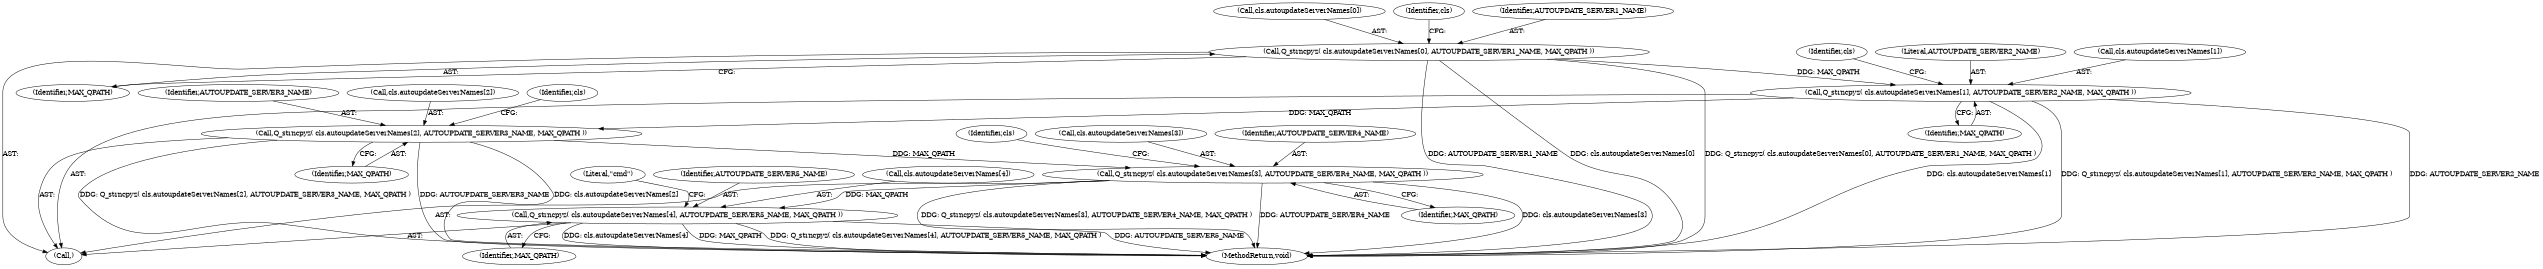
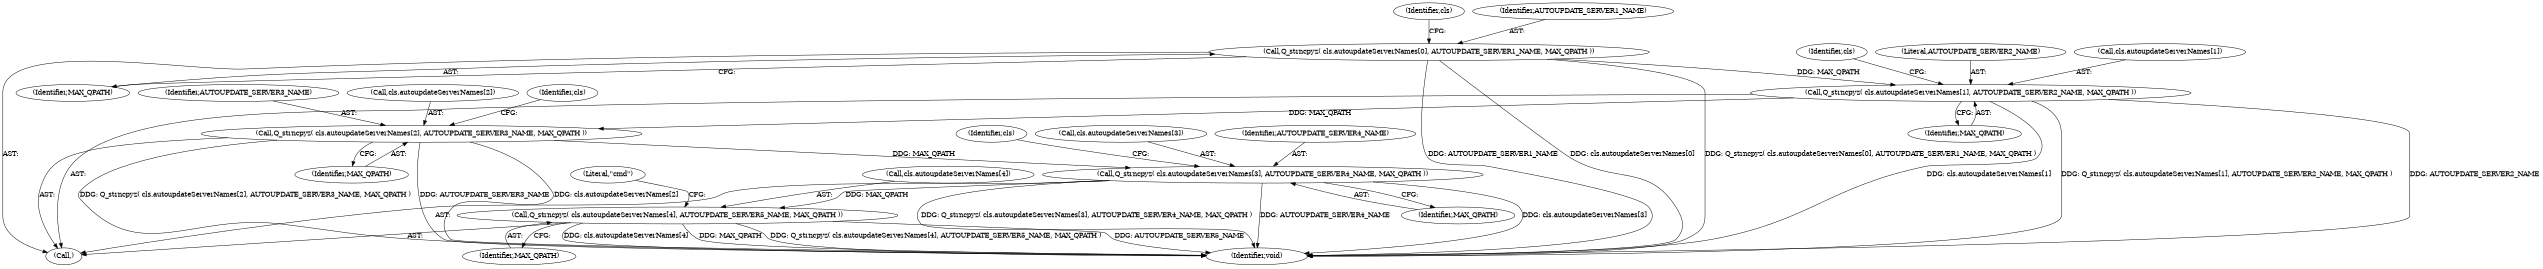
(1299, 11) -> none
(754, 175) -> none
(1257, 256) -> (1257, 256)
